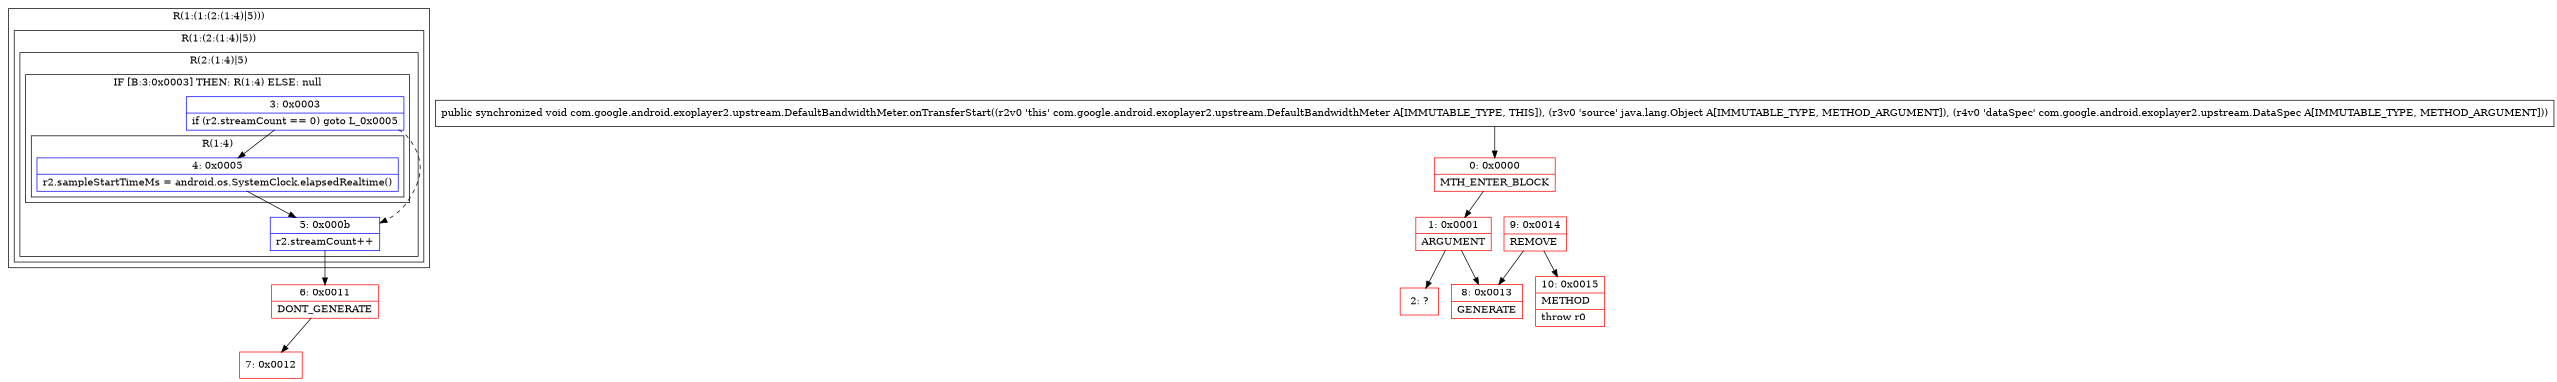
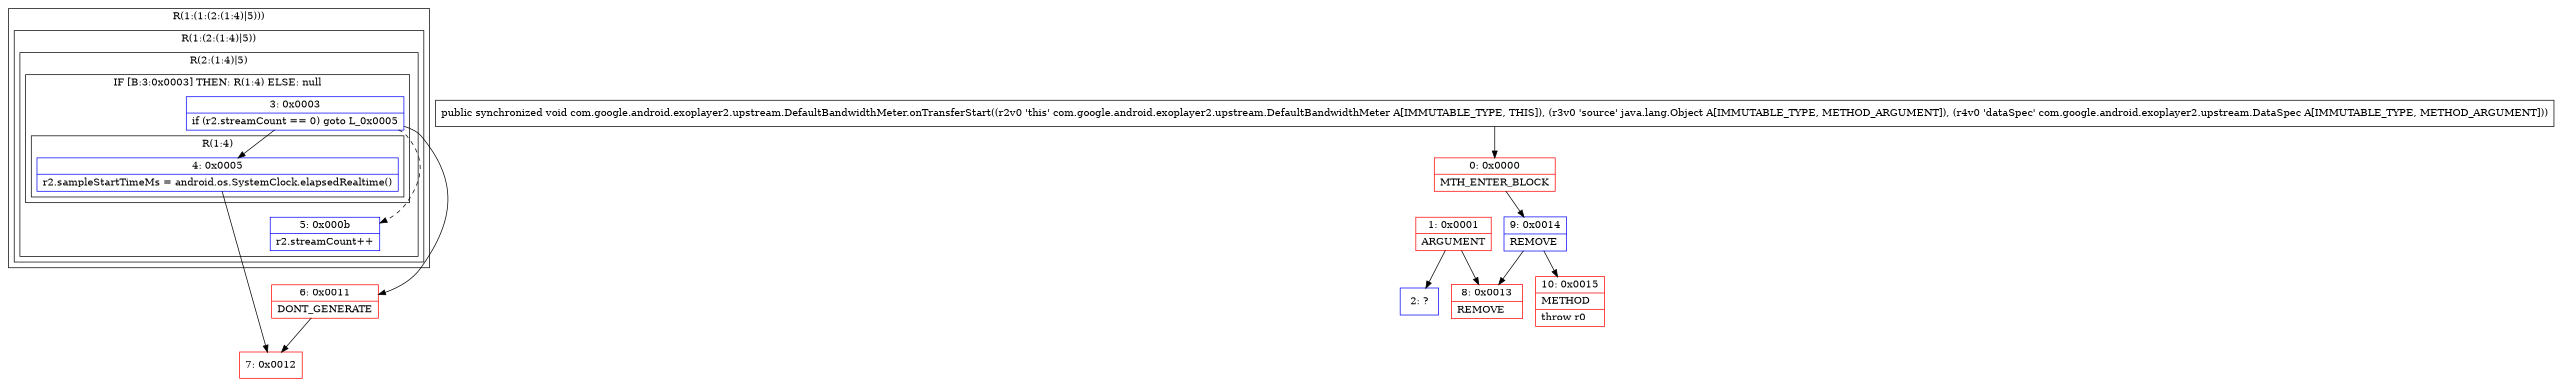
(1476, 201) -> (1513, 201)
(277, 207) -> (245, 272)
(1535, 234) -> (1535, 234)
(325, 264) -> (446, 214)
(1419, 302) -> (1419, 302)
(1487, 310) -> (1481, 310)
